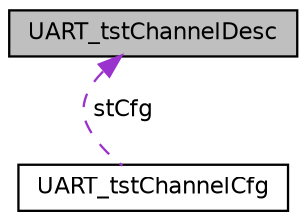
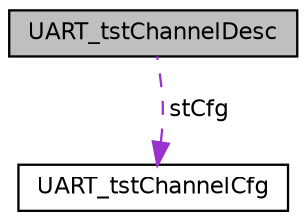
(86, 122) -> (163, 99)
